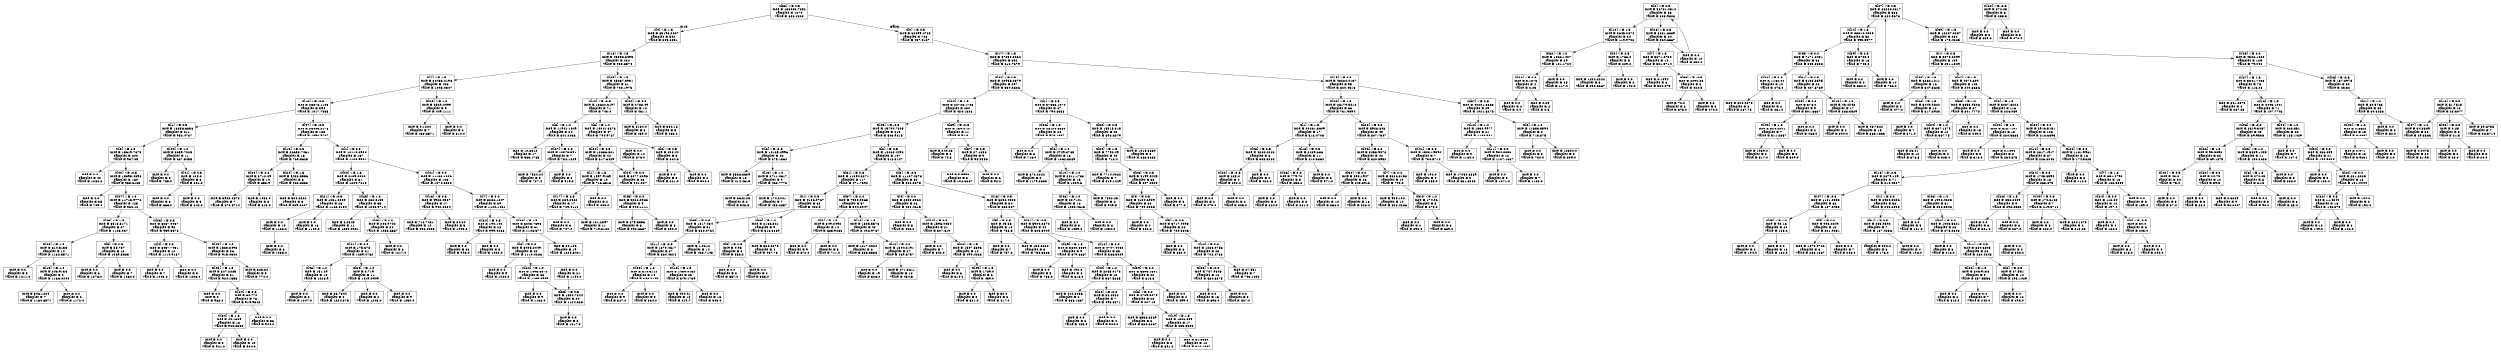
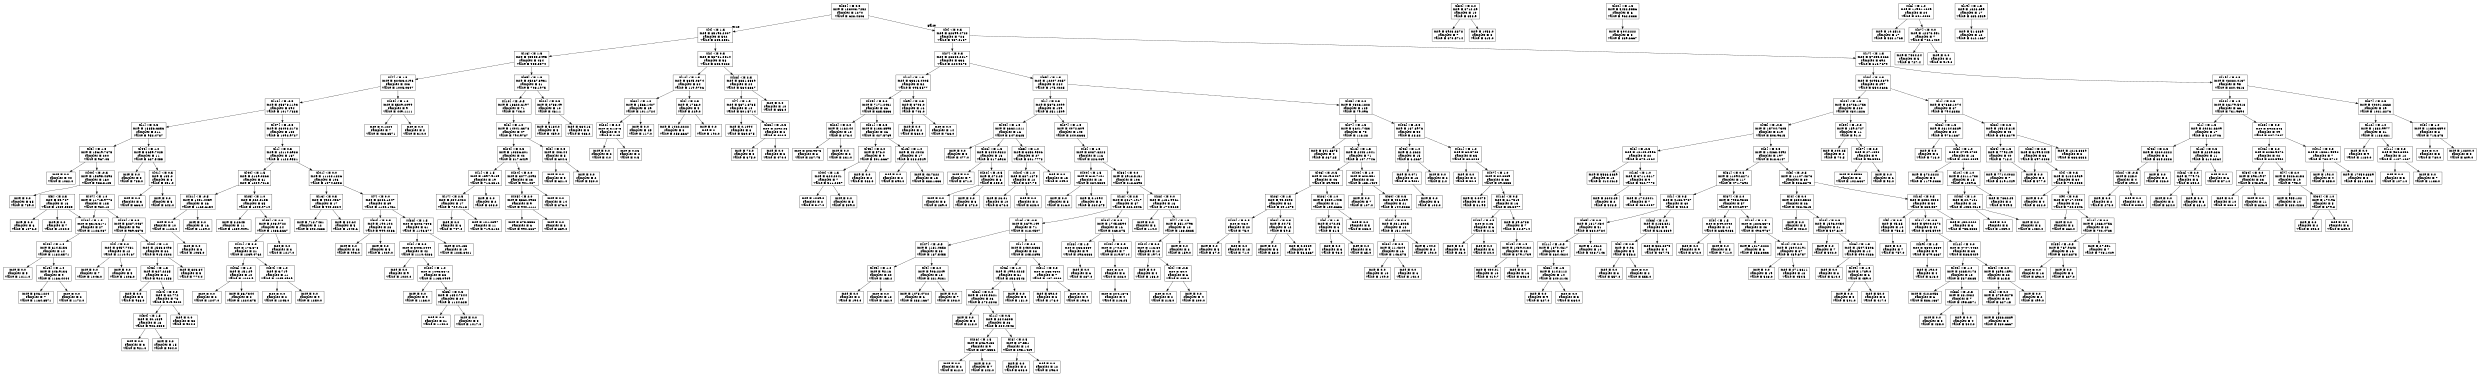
(1684, 35) -> (715, 46)
(1885, 49) -> (952, 46)
(1624, 83) -> (708, 130)
(1965, 93) -> (1018, 141)
(2363, 117) -> (1409, 141)
(582, 118) -> none
(2435, 118) -> (1502, 189)
(294, 154) -> none
(634, 164) -> (539, 190)
none -> (991, 165)
(1124, 166) -> (2018, 166)
(2319, 166) -> (1417, 189)
(351, 178) -> (254, 178)
(2075, 178) -> (1146, 226)
(1359, 202) -> (2256, 202)
(1898, 214) -> (1019, 260)
(2059, 214) -> (1115, 284)
(1979, 226) -> none
(114, 236) -> (74, 213)
(1019, 238) -> (1944, 214)
none -> (1239, 250)
(1877, 250) -> (1047, 297)
(2013, 259) -> (1017, 356)
(671, 261) -> (1517, 236)
(1041, 273) -> none
(569, 283) -> (444, 309)
(349, 285) -> (241, 285)
(212, 297) -> (133, 297)
(1160, 309) -> none
(1162, 343) -> none
